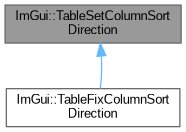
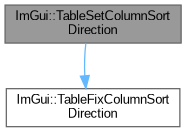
(102, 72) -> (85, 60)
